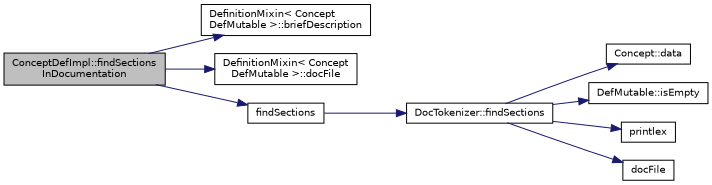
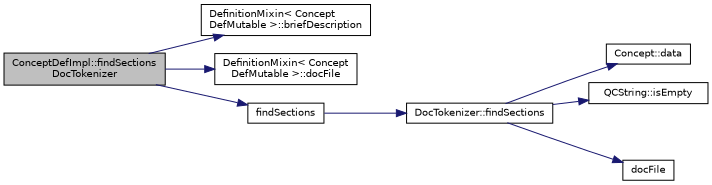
(85, 69) -> (85, 69)
(648, 93) -> (648, 93)
(648, 132) -> none
